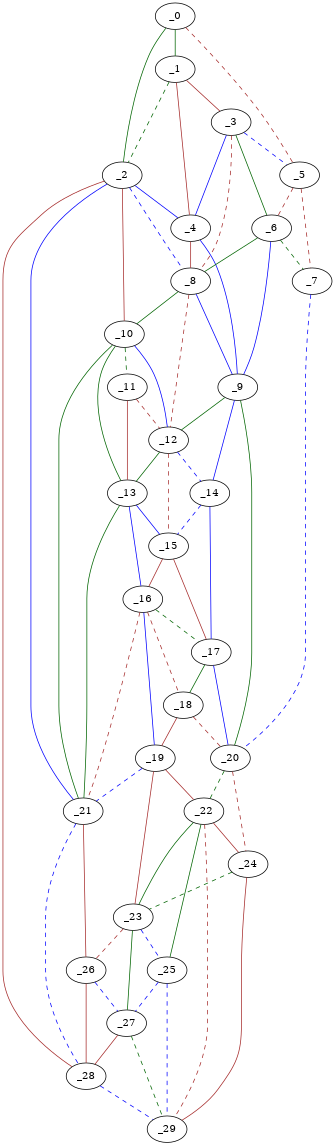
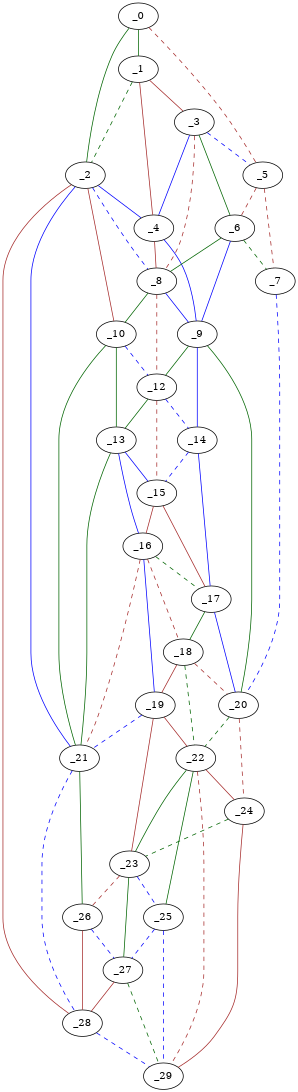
(158, 383) -> (137, 361)
(127, 387) -> none
none -> (190, 705)
(85, 891) -> (81, 838)
